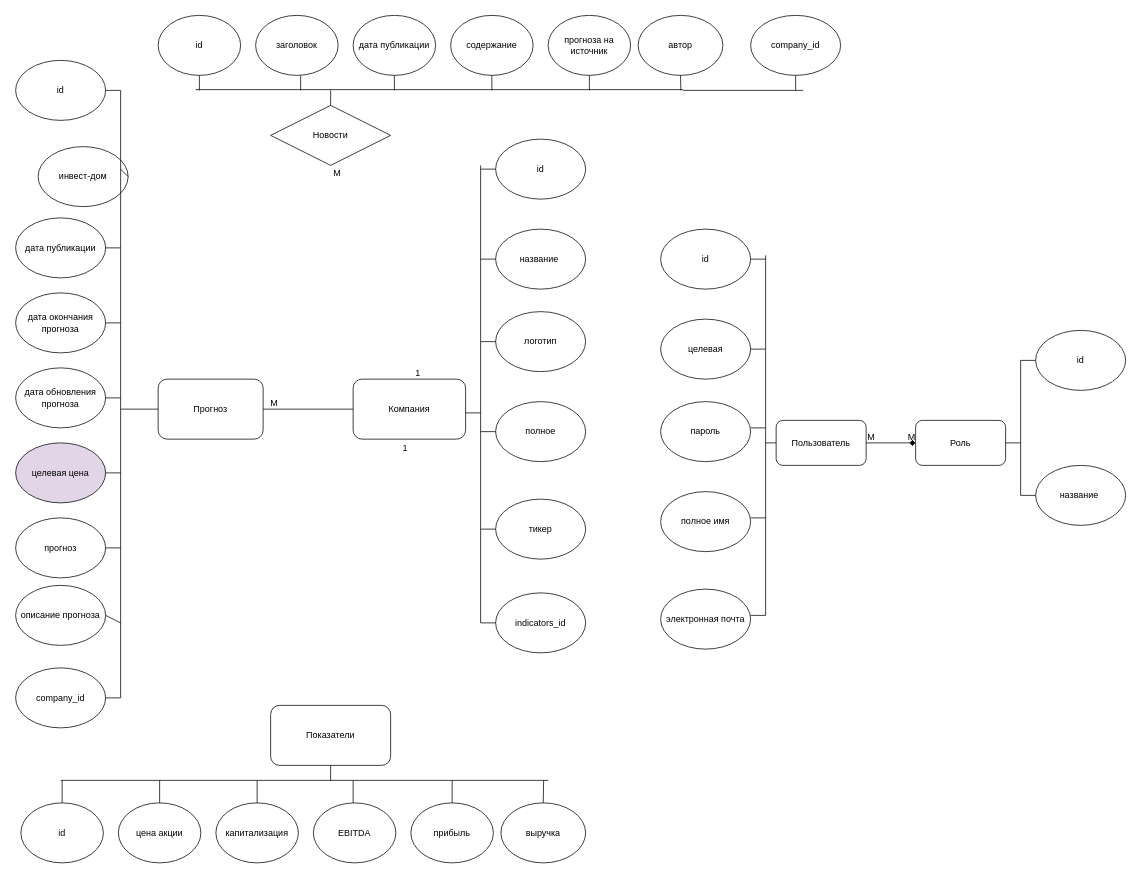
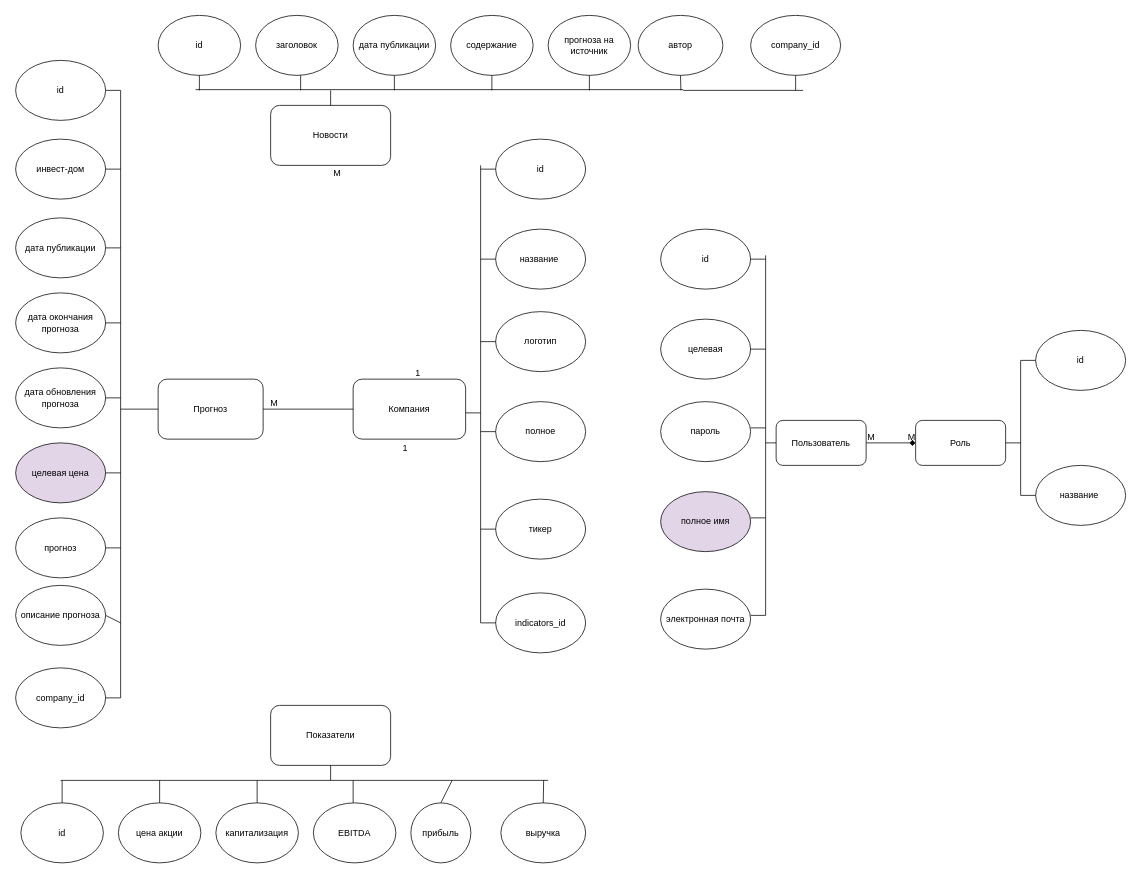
(330, 135) -> (330, 135)
(83, 177) -> (60, 169)
(705, 522) -> (705, 522)
(452, 833) -> (441, 833)
